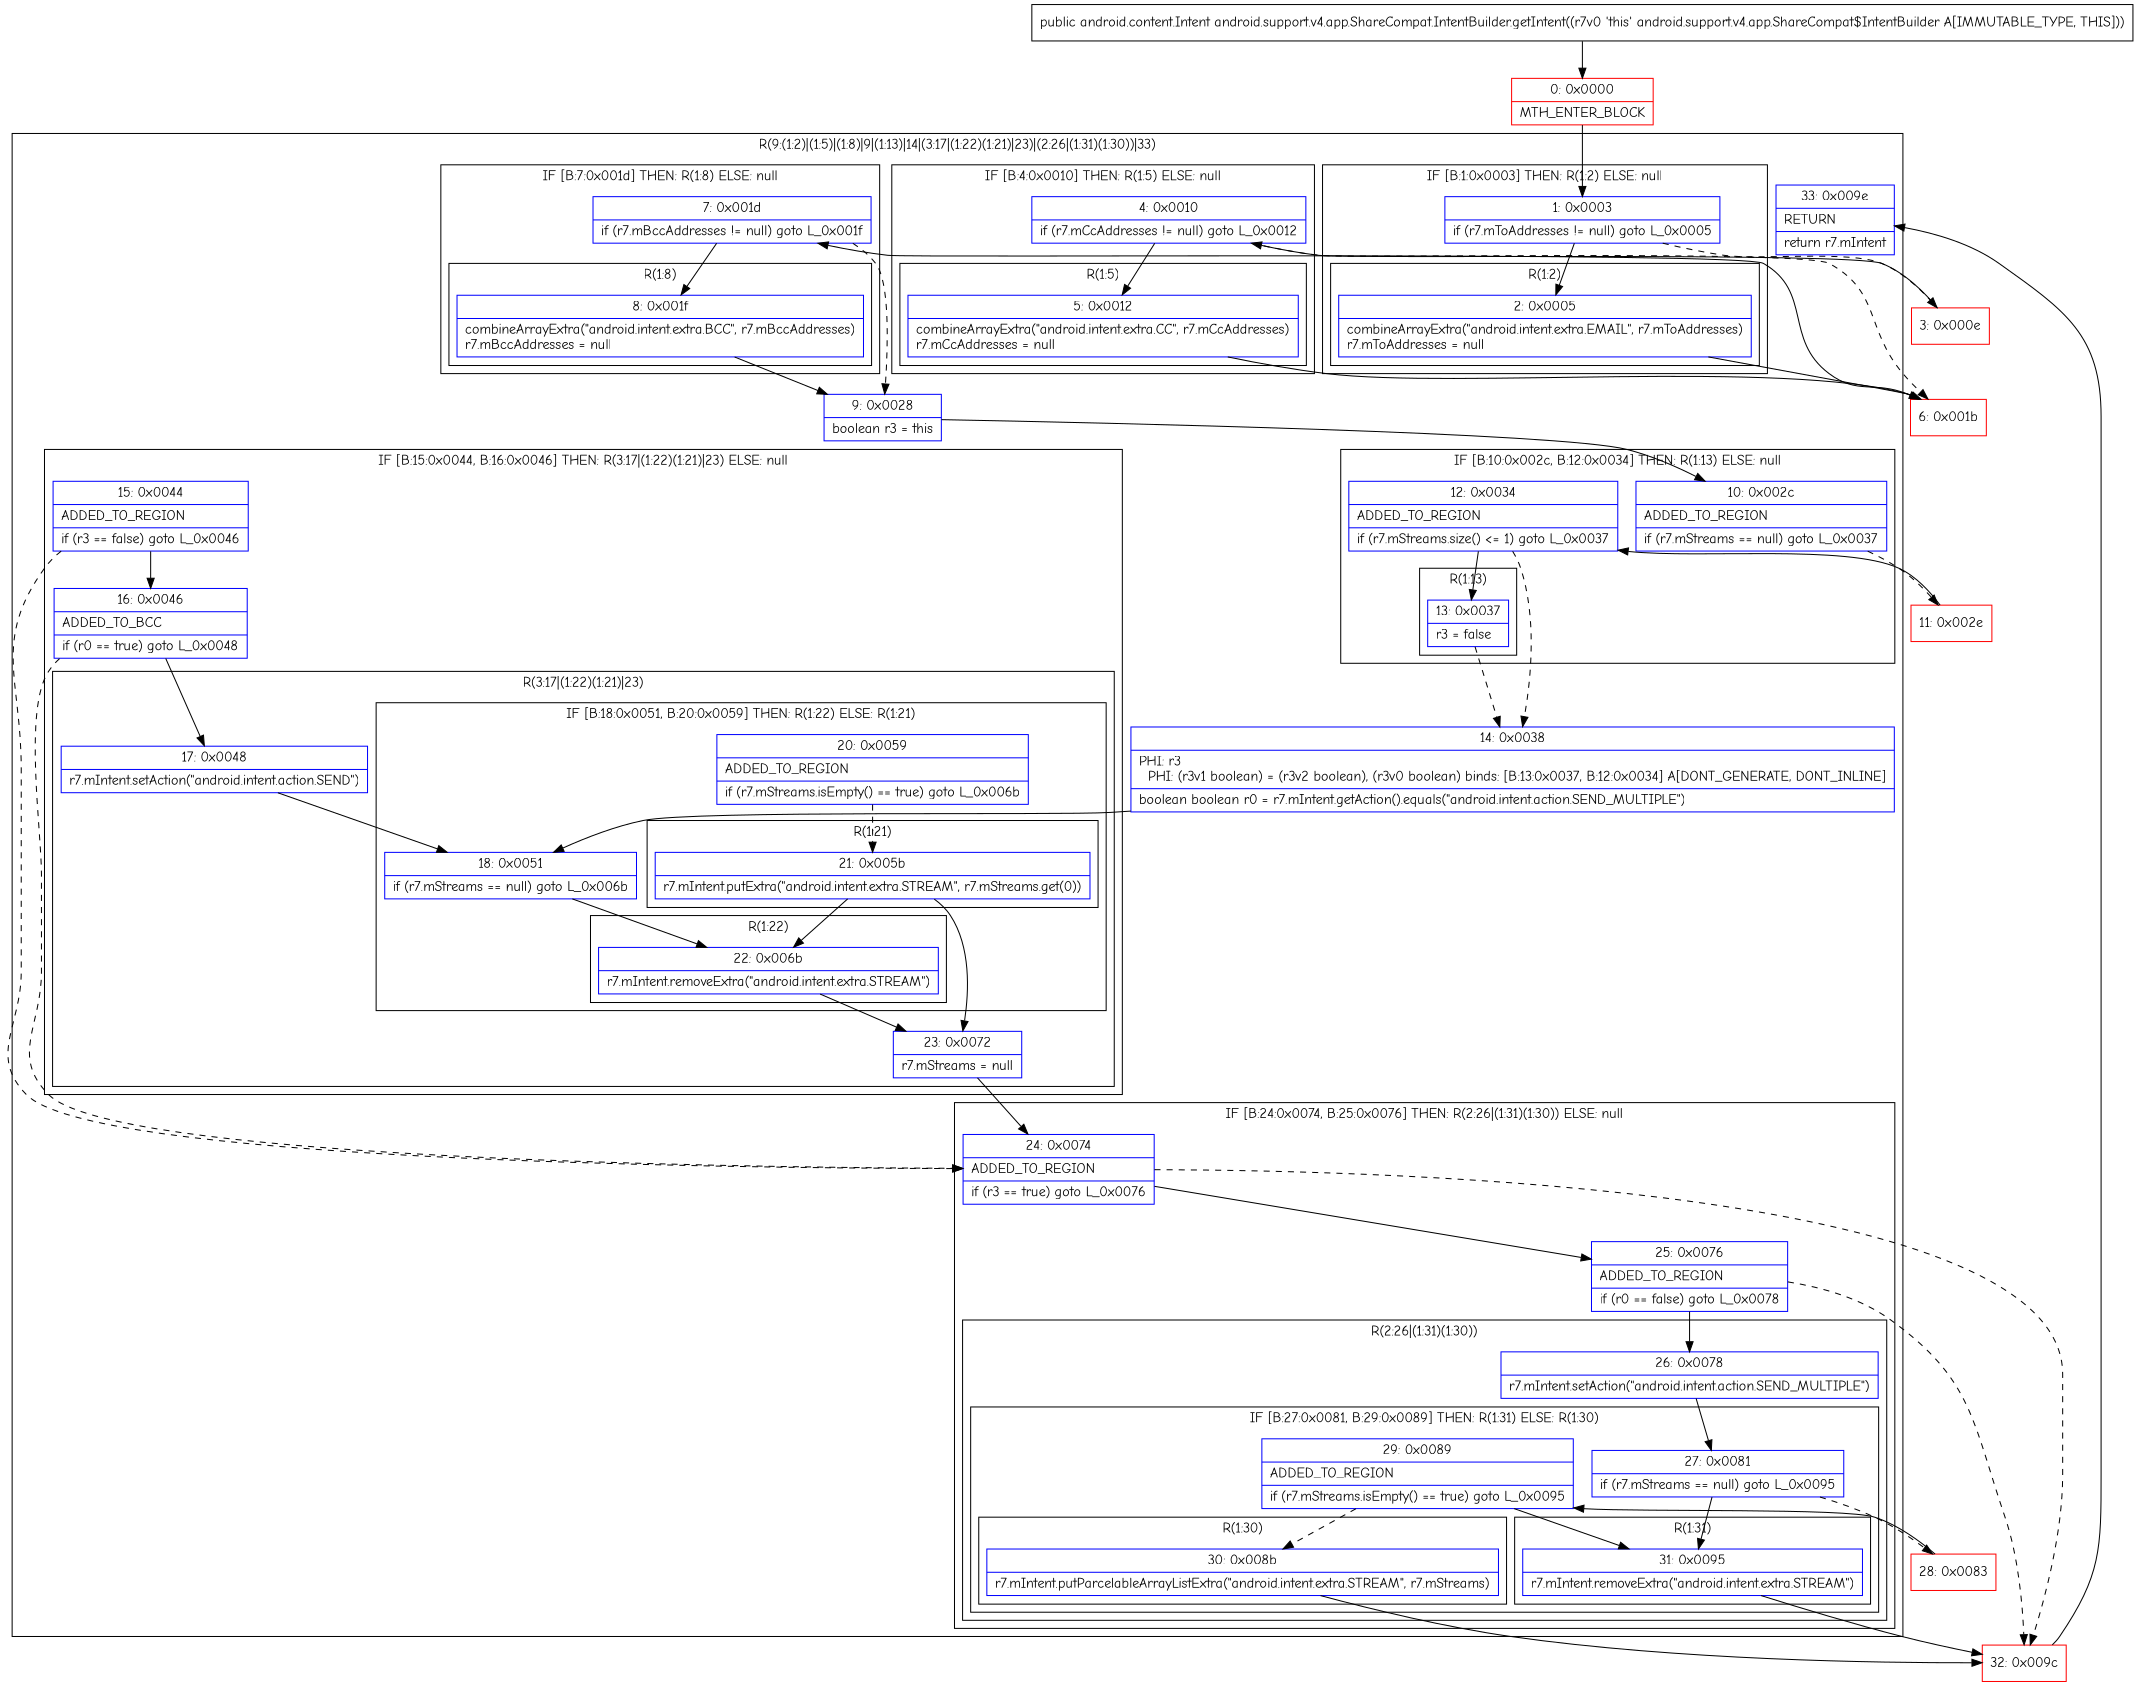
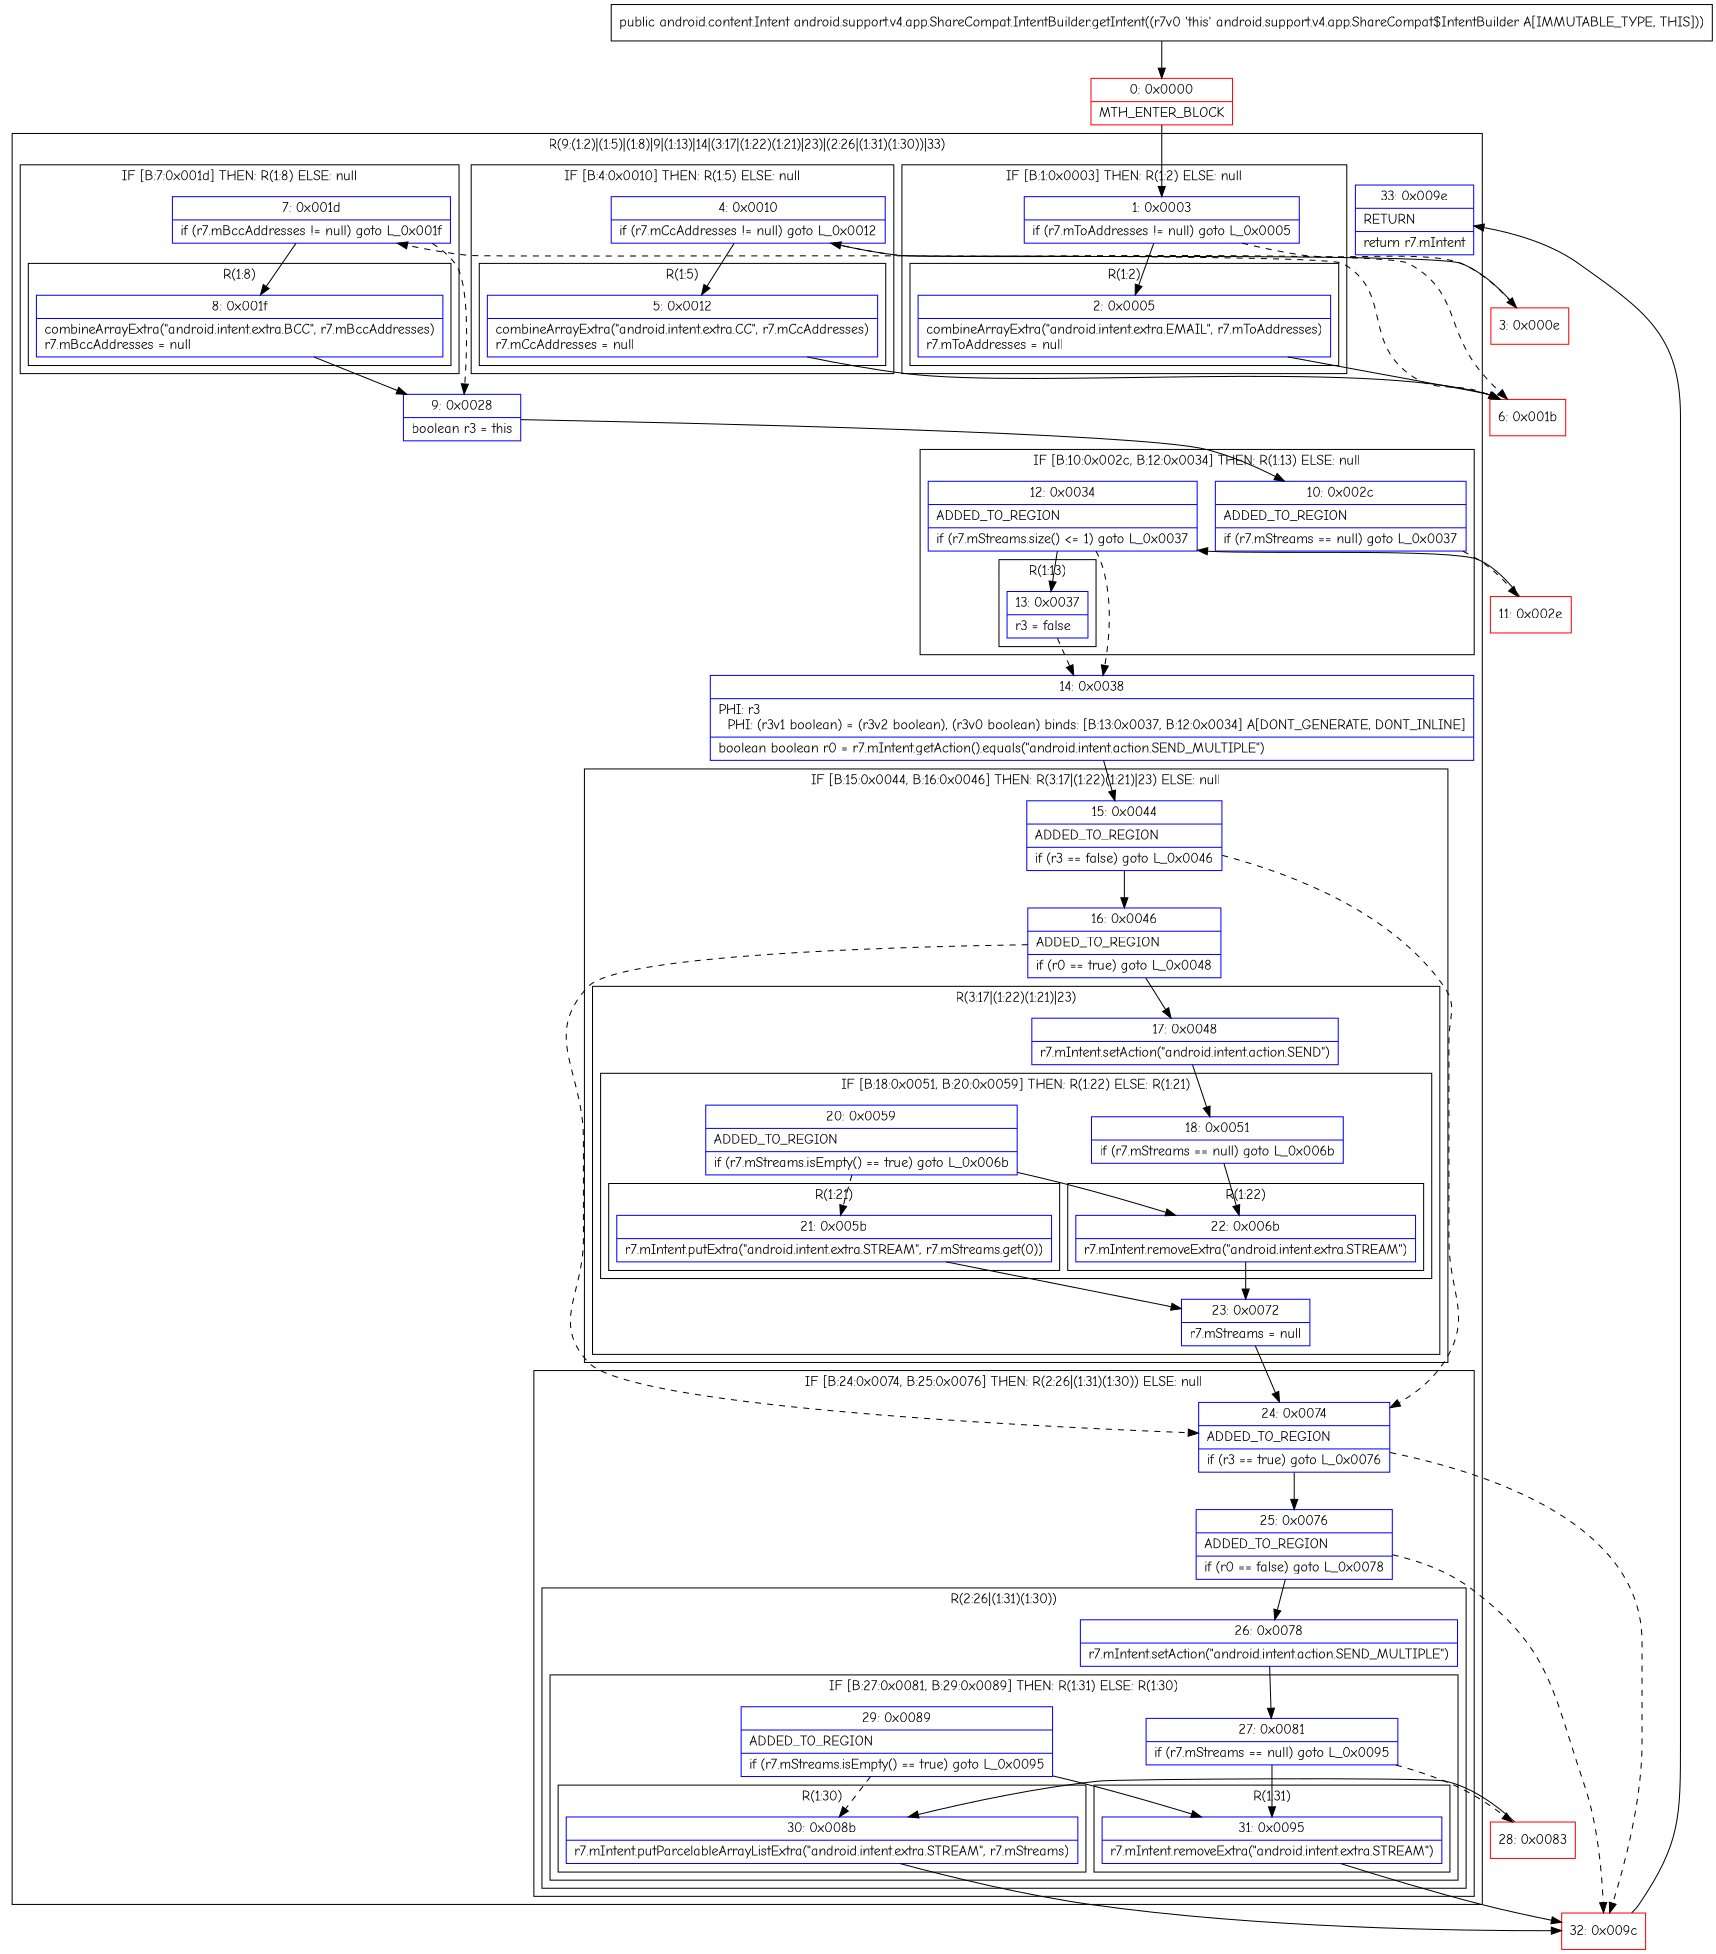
(1264, 256) -> (843, 256)
(112, 623) -> (1098, 942)
(844, 814) -> (1108, 776)
(822, 922) -> (1092, 1191)
(1765, 1511) -> (1236, 1779)
